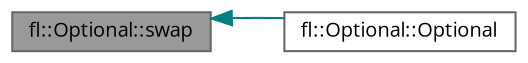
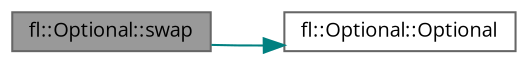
(258, 18) -> (238, 45)
